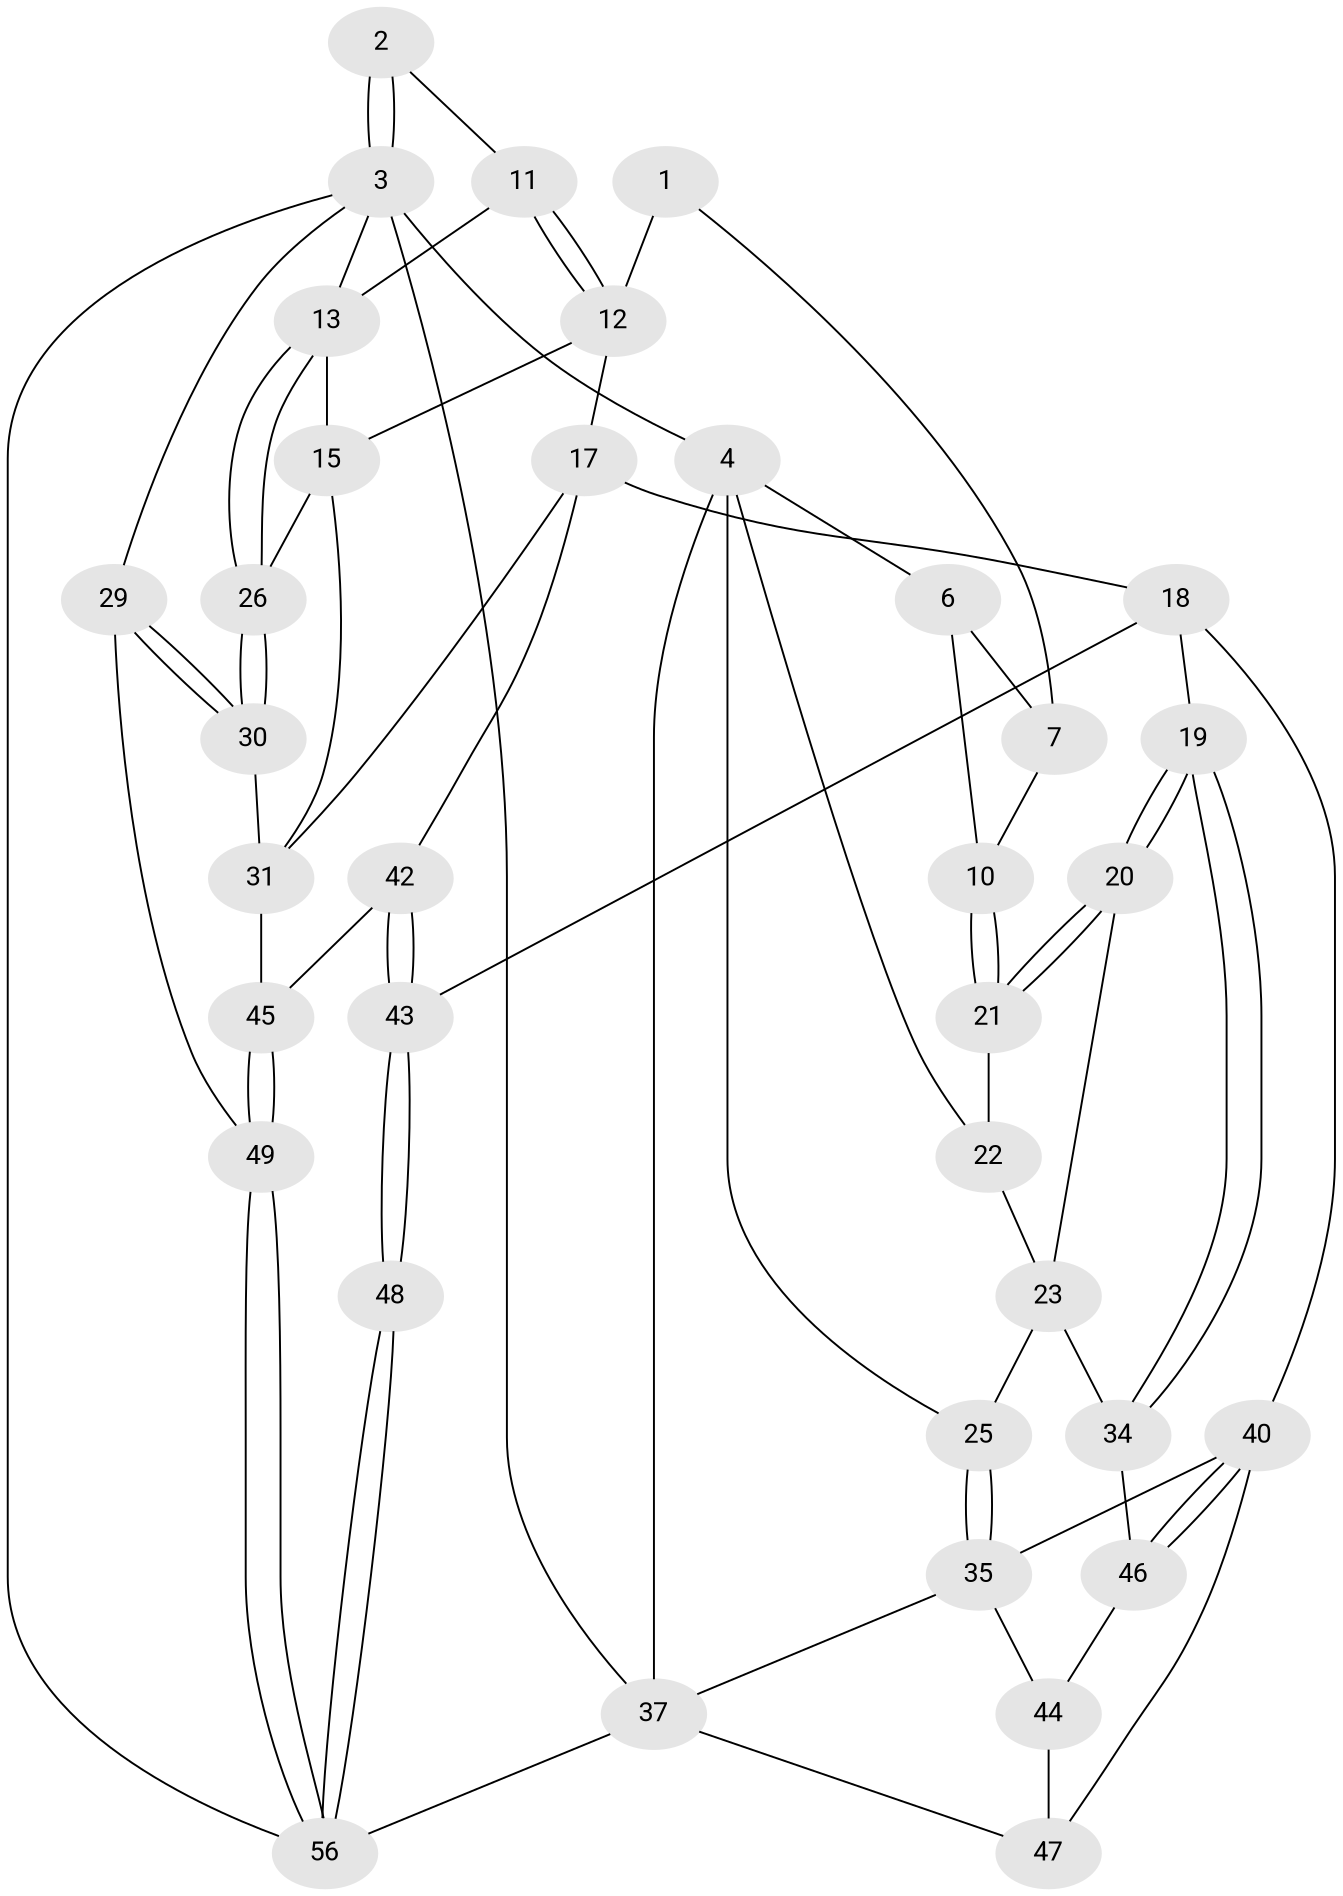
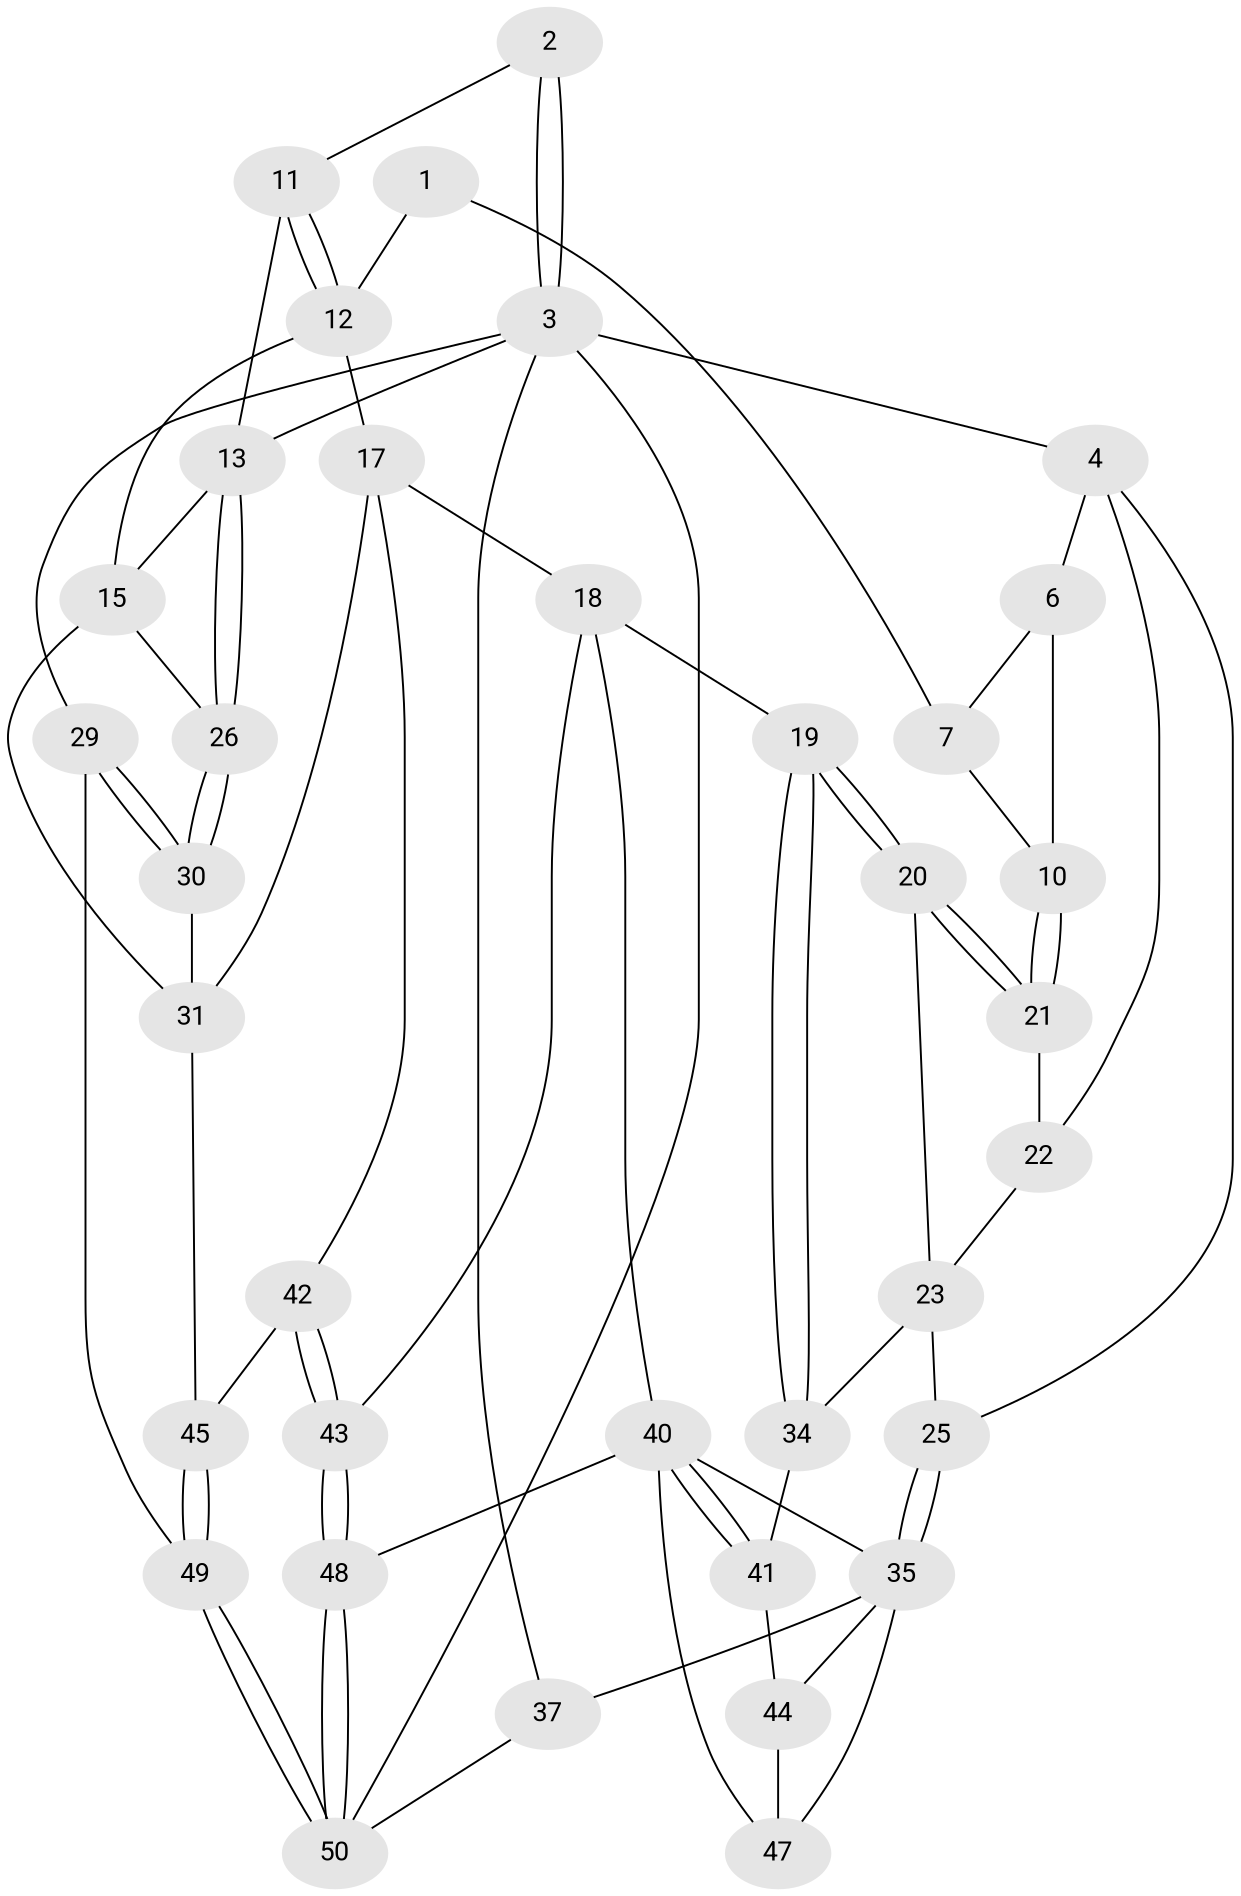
(654, 1083) -> none
none -> (485, 1510)
(1134, 1575) -> (763, 1575)
(851, 1784) -> (860, 1721)
(325, 1853) -> (335, 1853)
